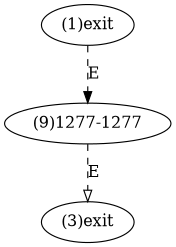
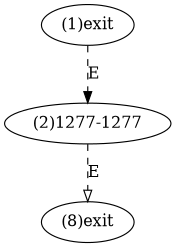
(88, 124) -> (88, 124)
(88, 222) -> (88, 222)
